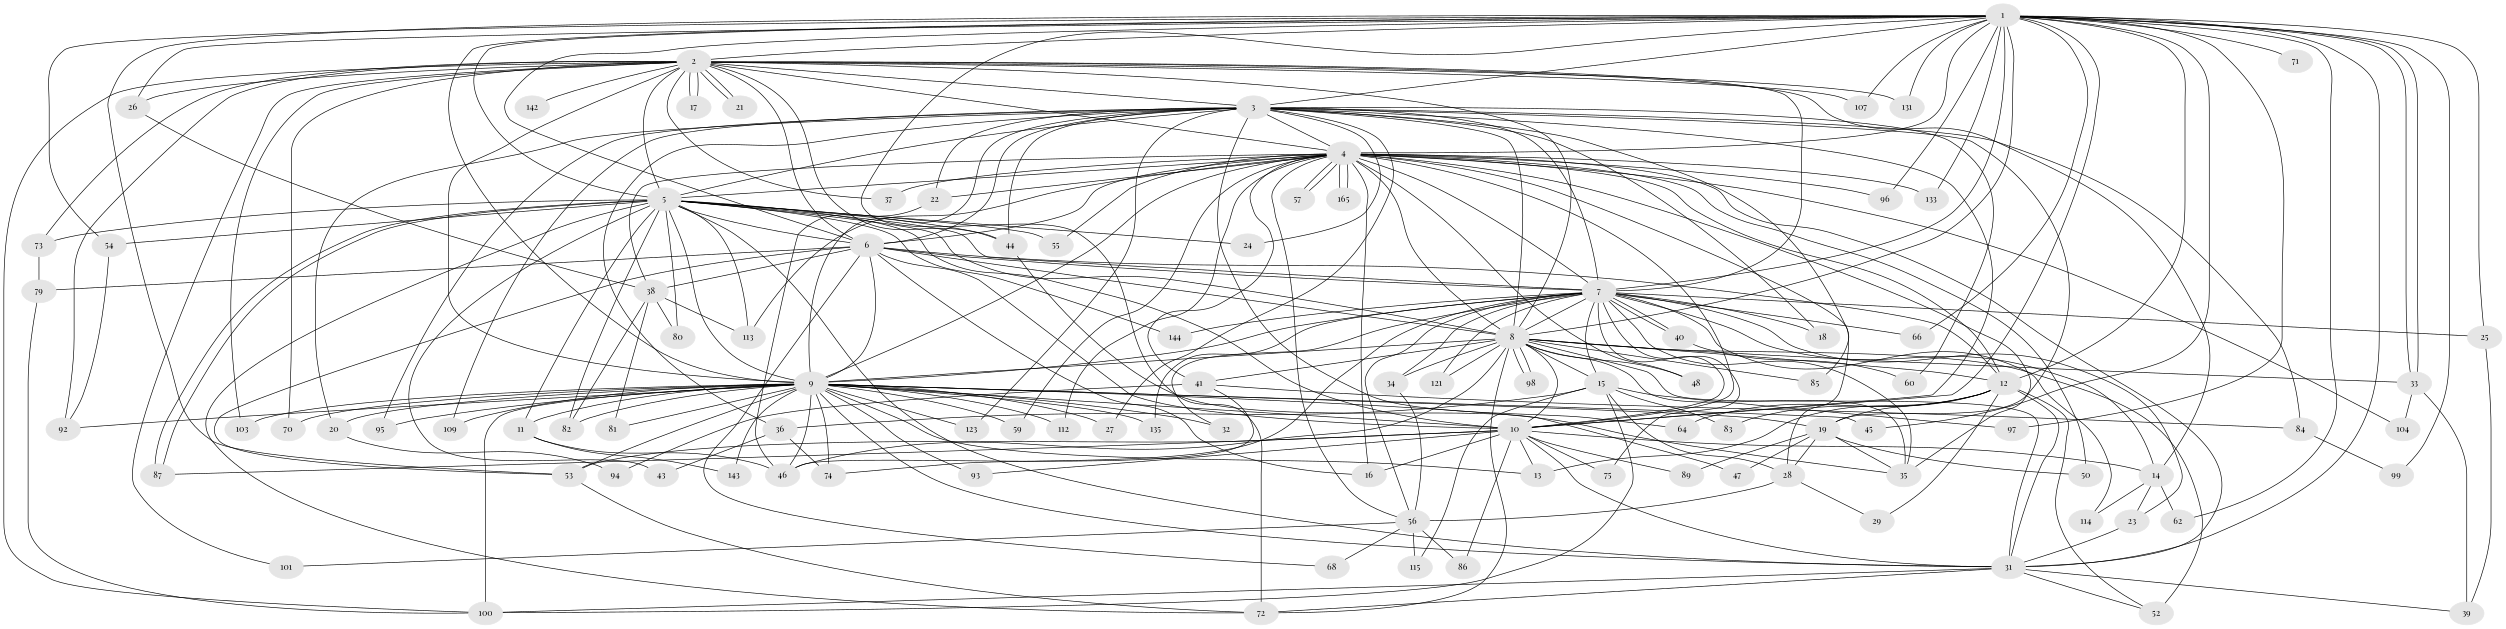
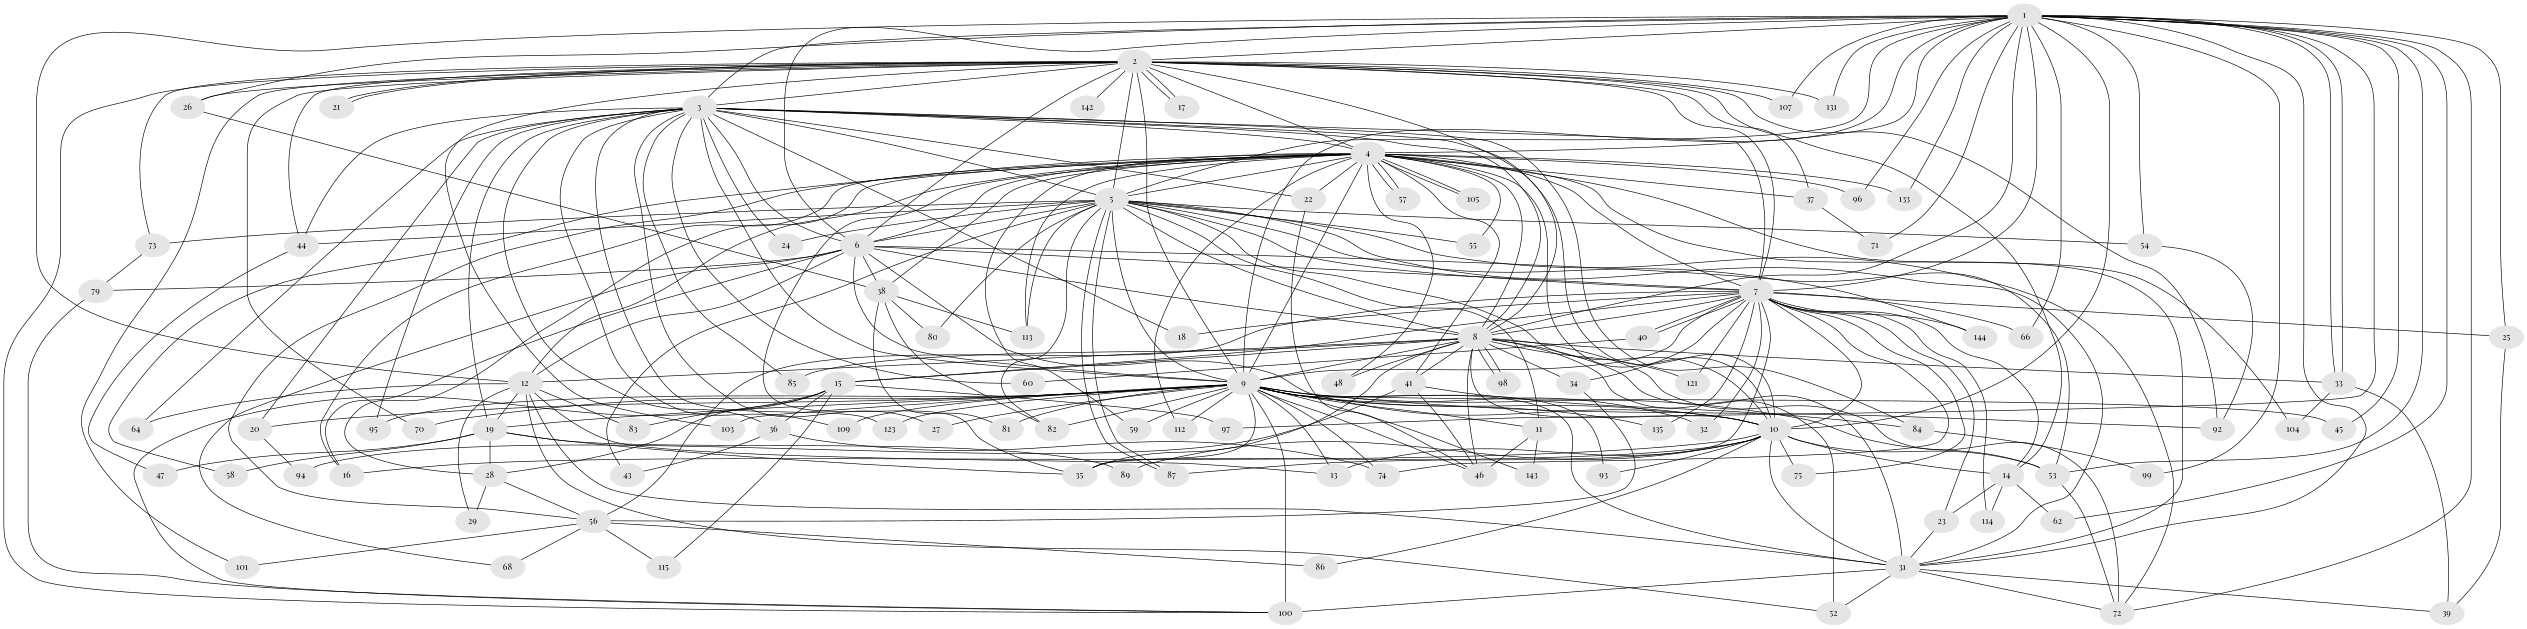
(1344, 199) -> (1473, 199)
none -> (1843, 222)
(2086, 475) -> (231, 475)
